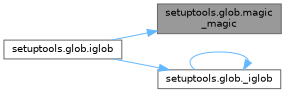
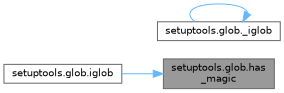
(219, 19) -> (219, 74)
(136, 63) -> none
